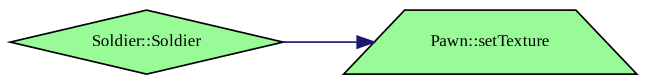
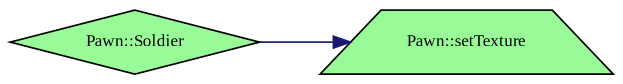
(147, 42) -> (135, 42)
